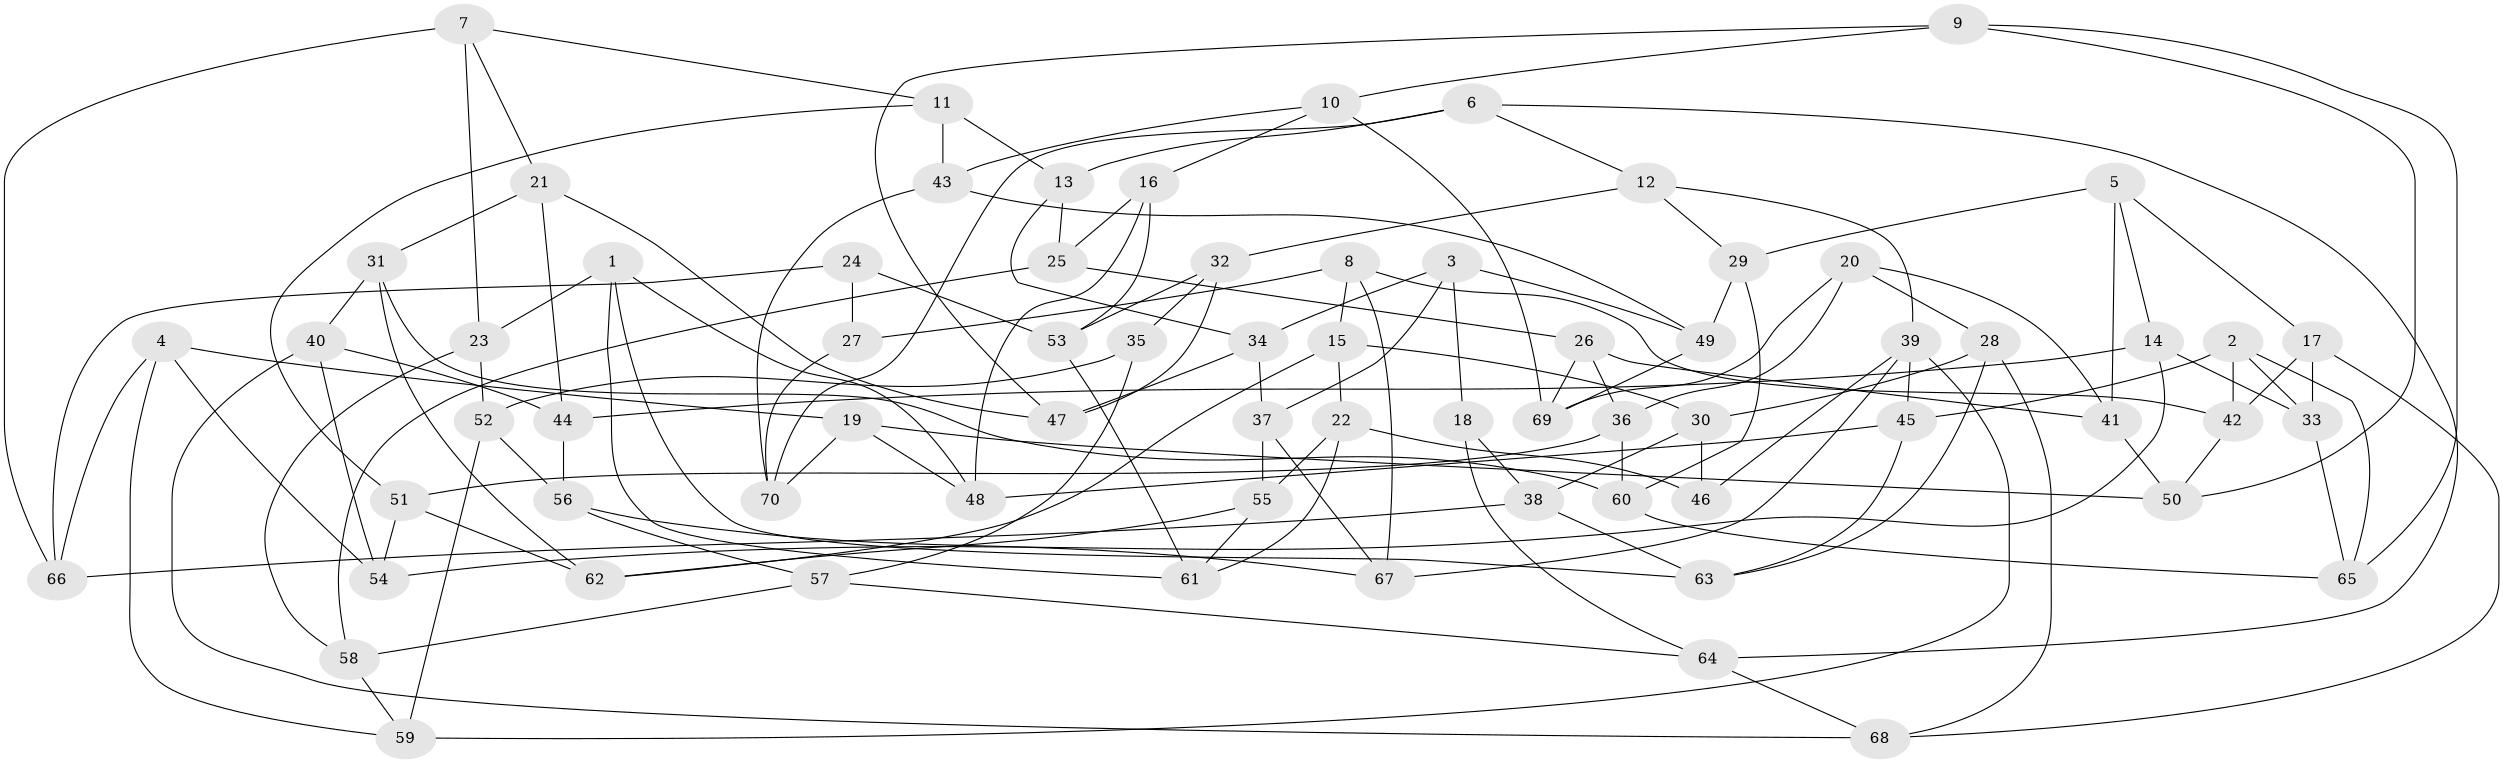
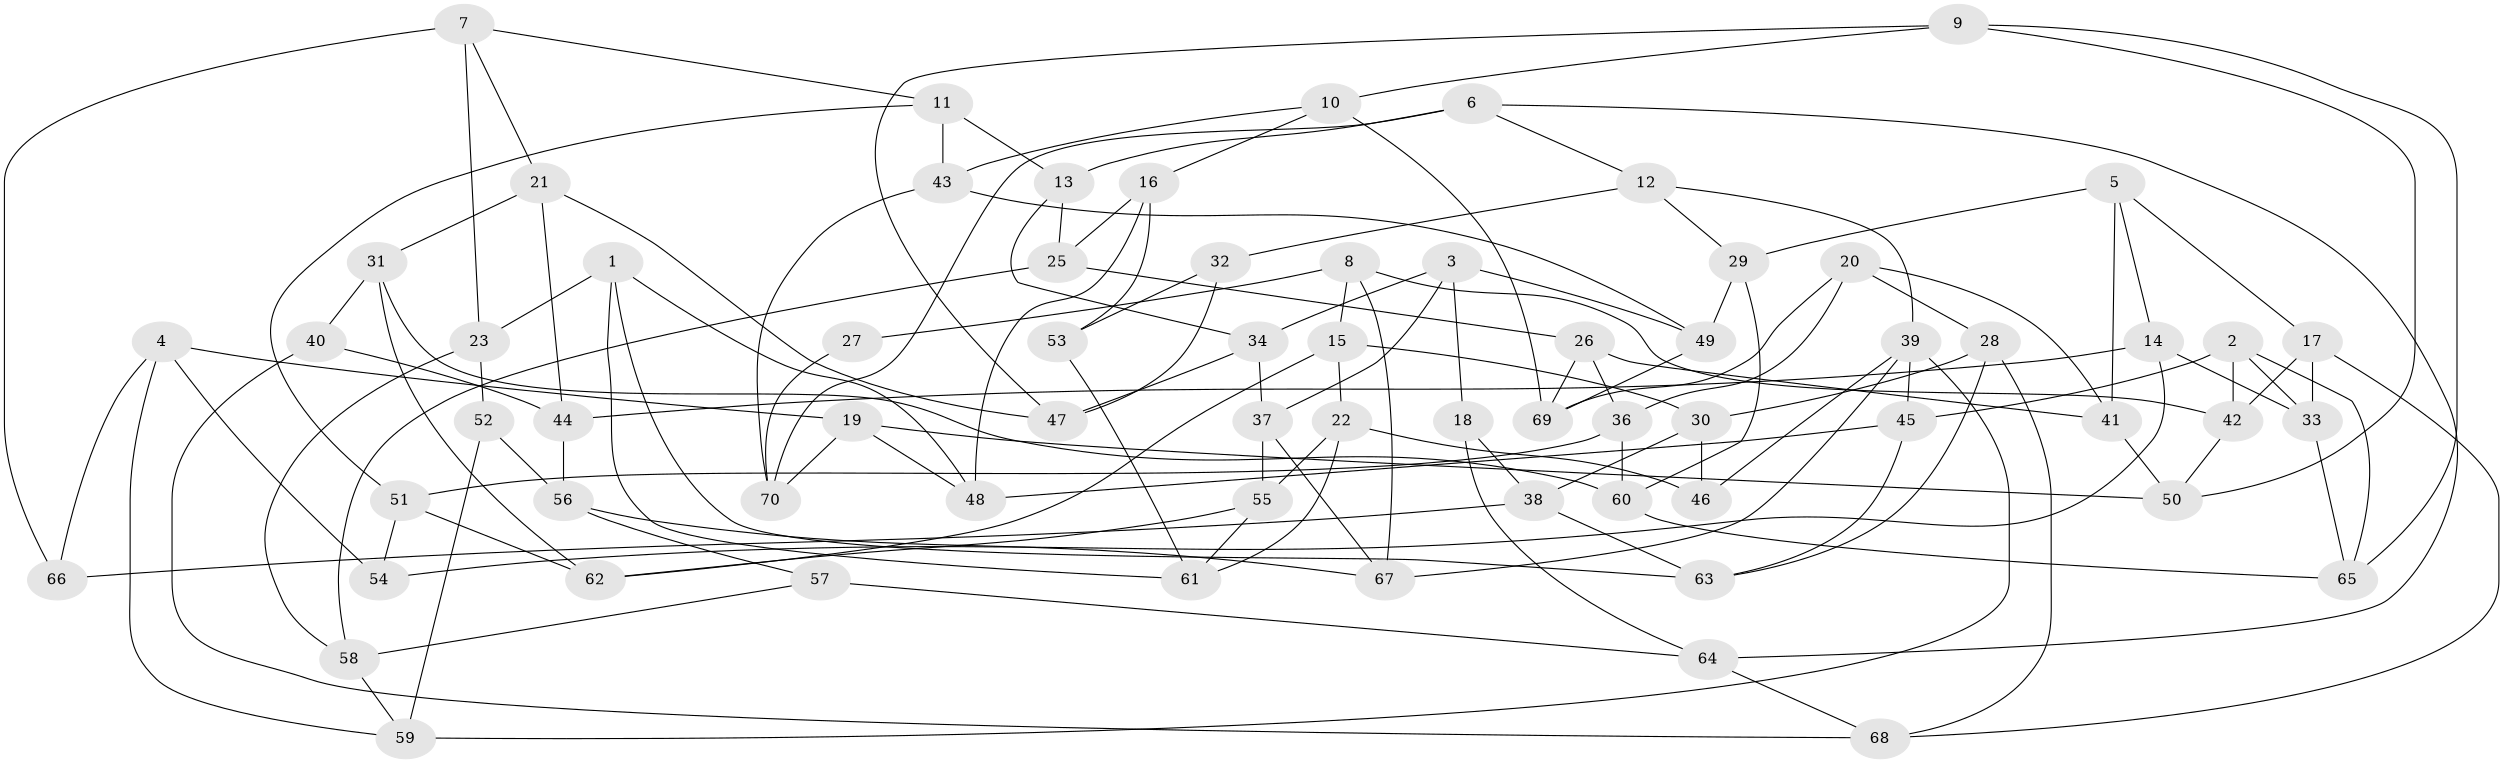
(852, 262) -> none
(1137, 342) -> none
(346, 467) -> none
